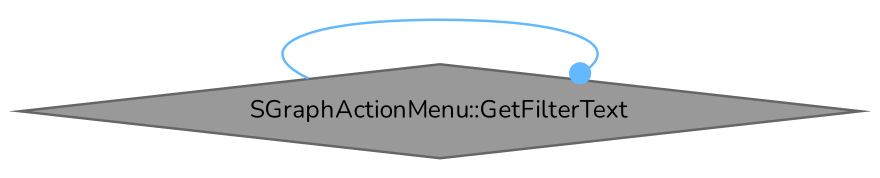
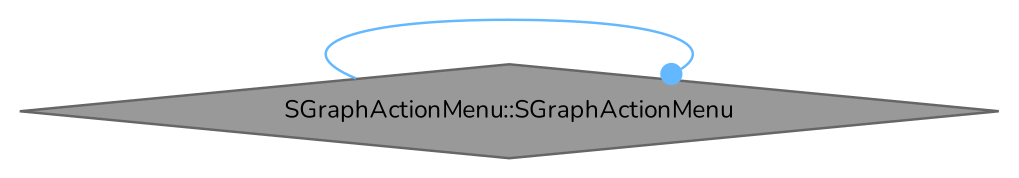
(440, 111) -> (509, 111)
